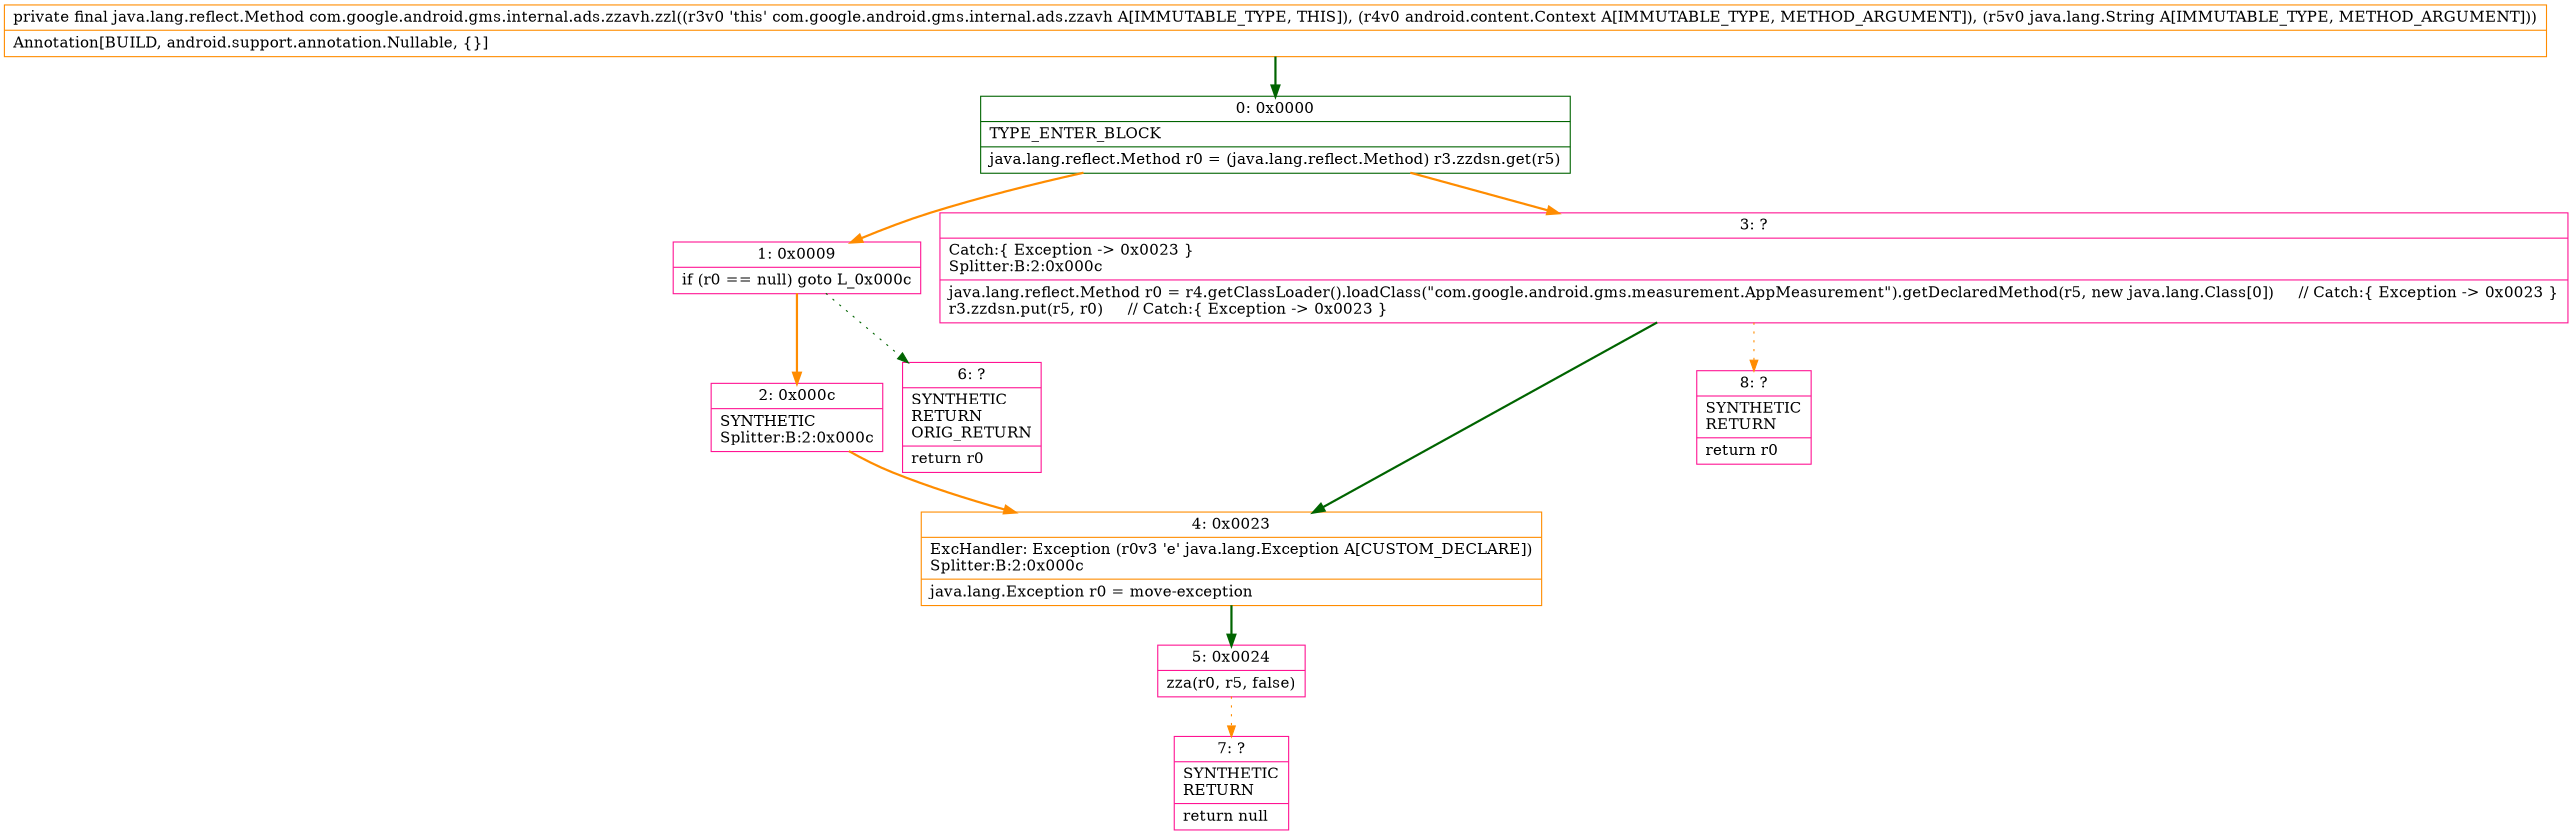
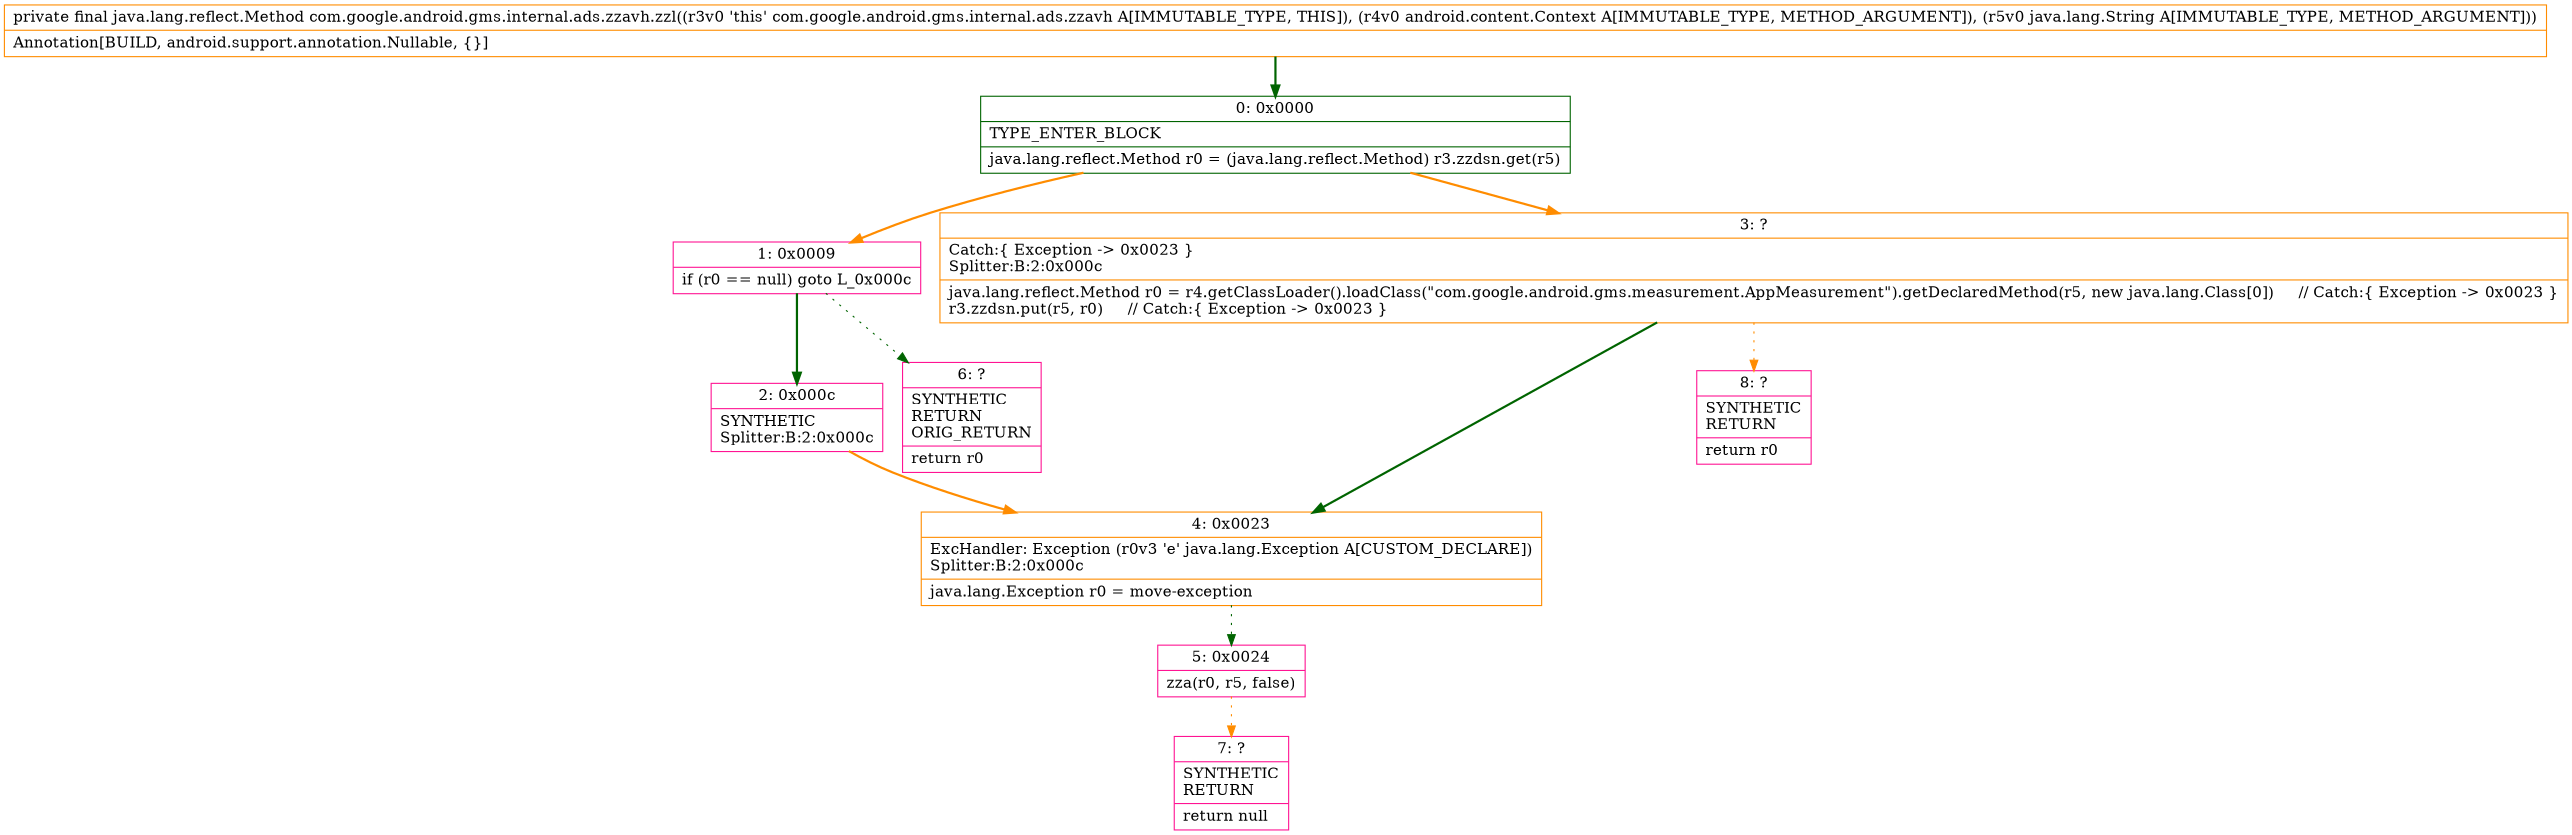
(1754, 268) -> (1754, 268)
(797, 333) -> (797, 333)
(1231, 620) -> (1231, 620)
